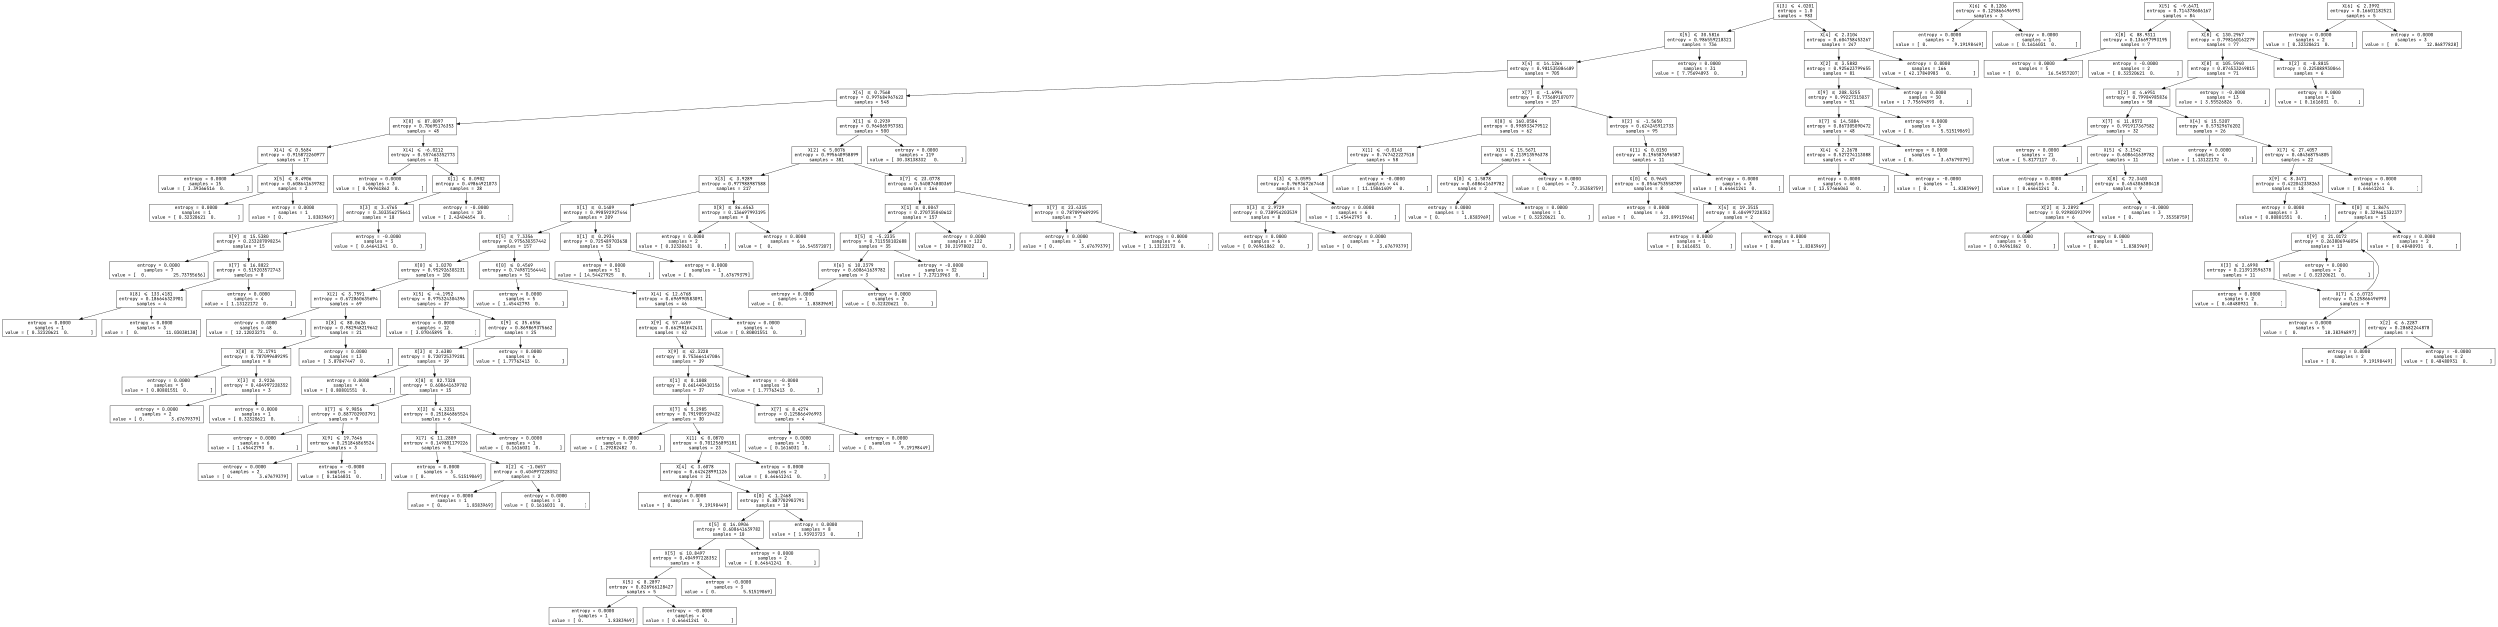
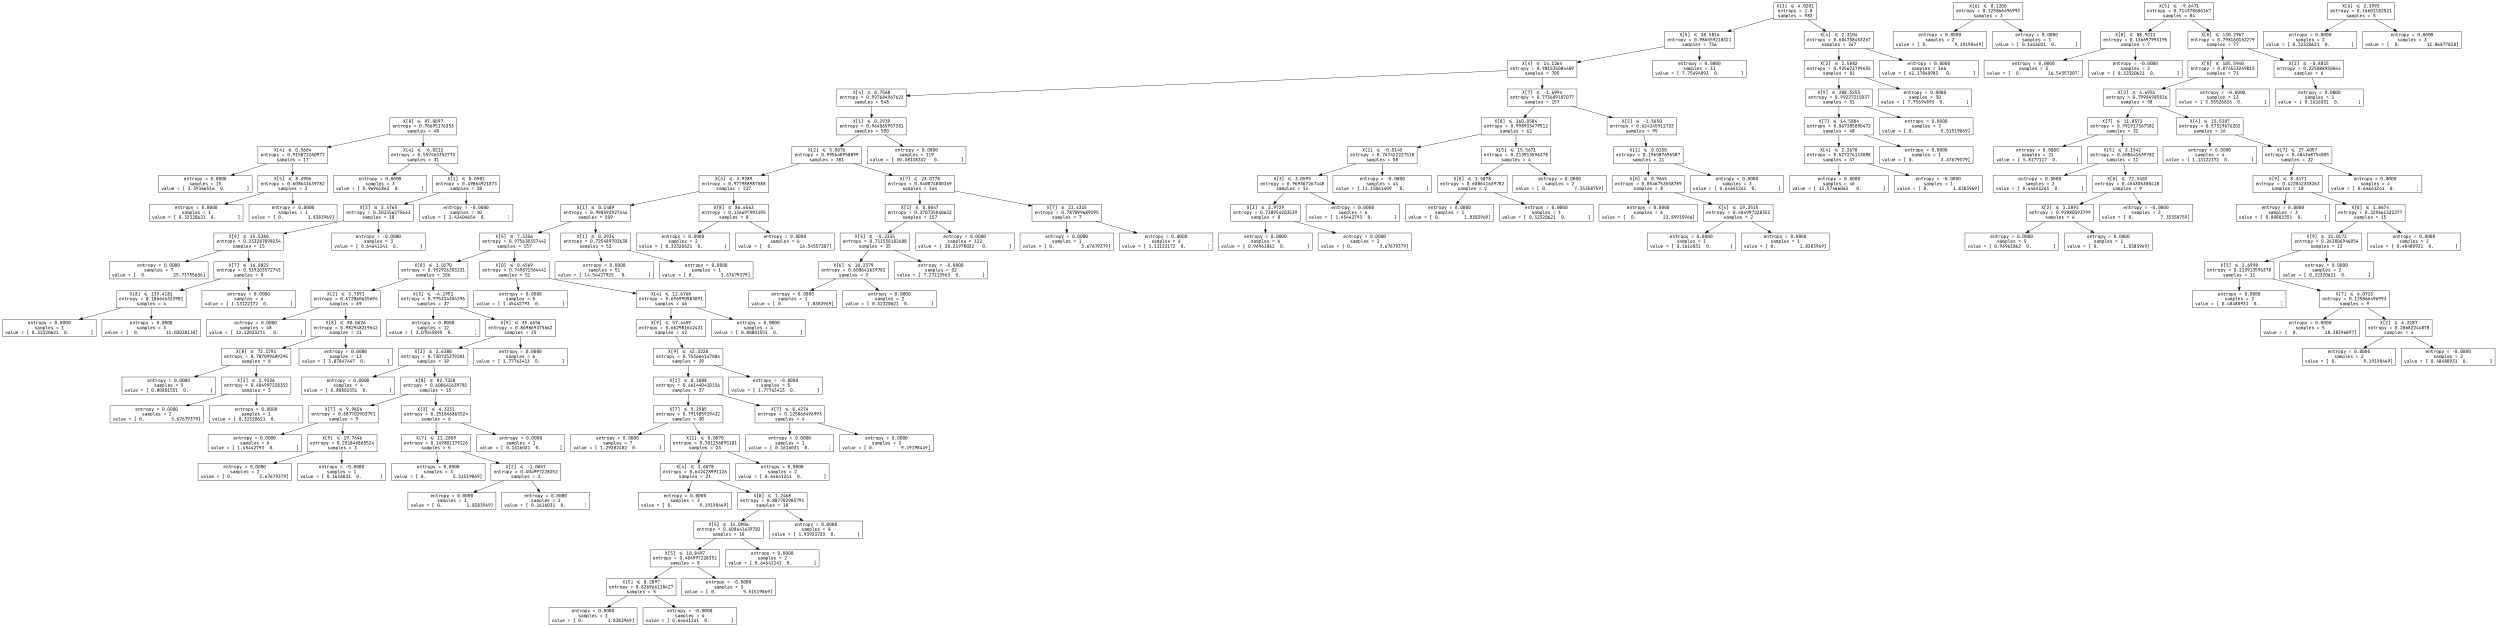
(648, 112) -> none
none -> (1516, 139)
(2379, 270) -> (2375, 313)
